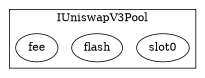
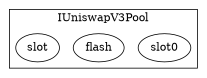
(37, 48) -> (38, 48)
